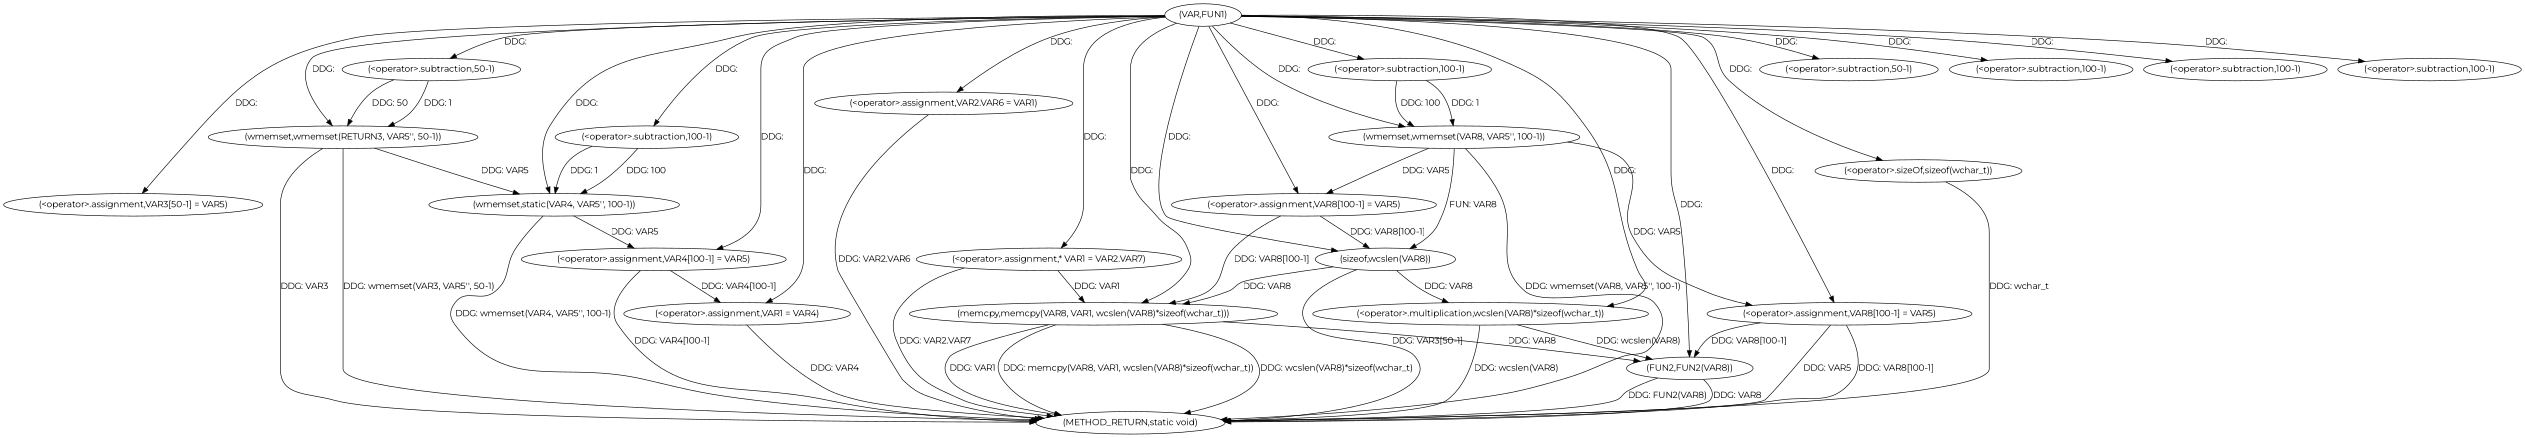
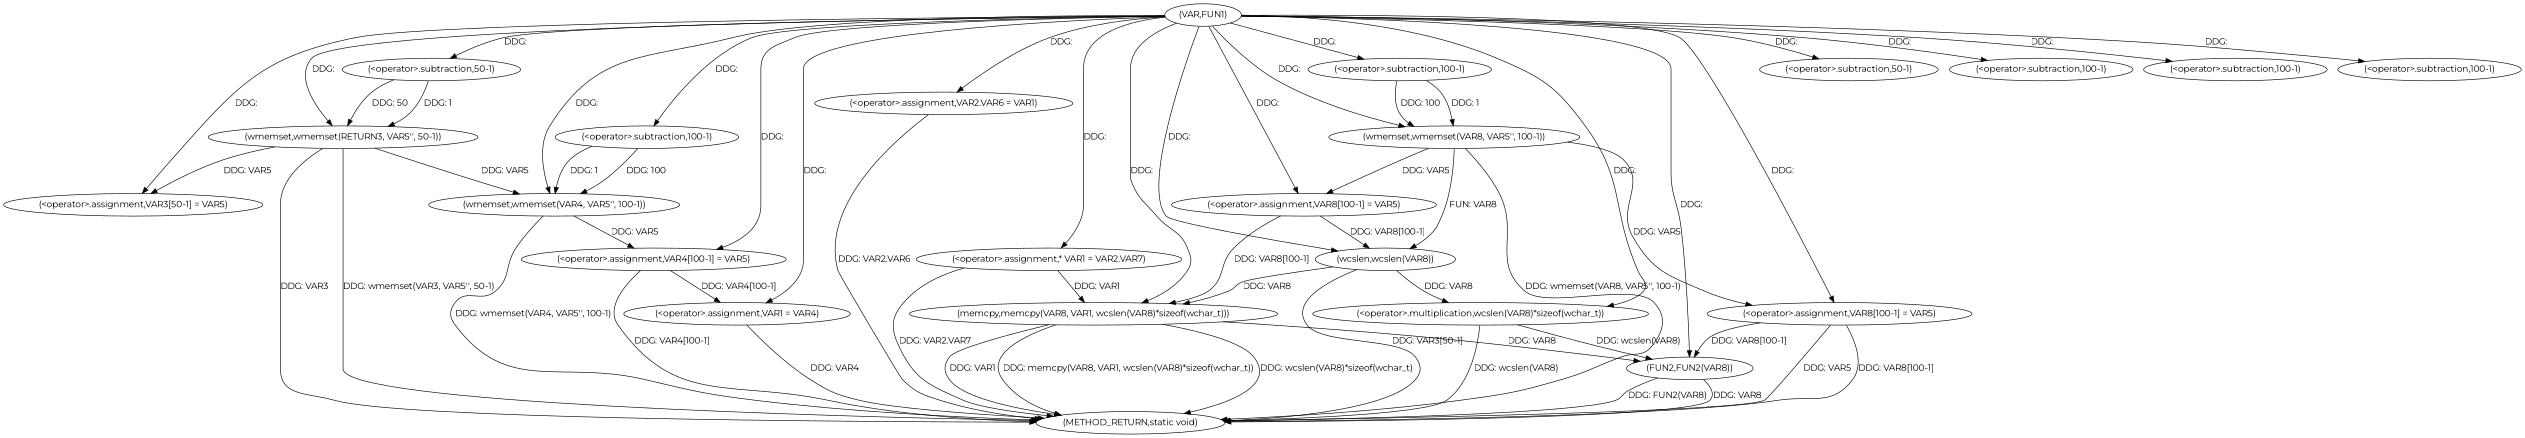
none -> (214, 163)
(1918, 171) -> none
(554, 205) -> (554, 205)
(1385, 259) -> (1385, 259)
